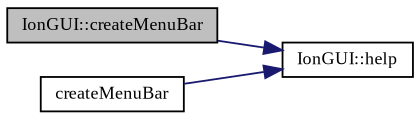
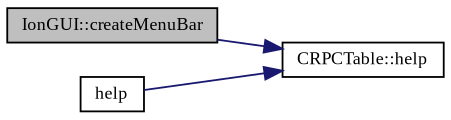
(348, 60) -> (363, 60)
(112, 94) -> (112, 94)
